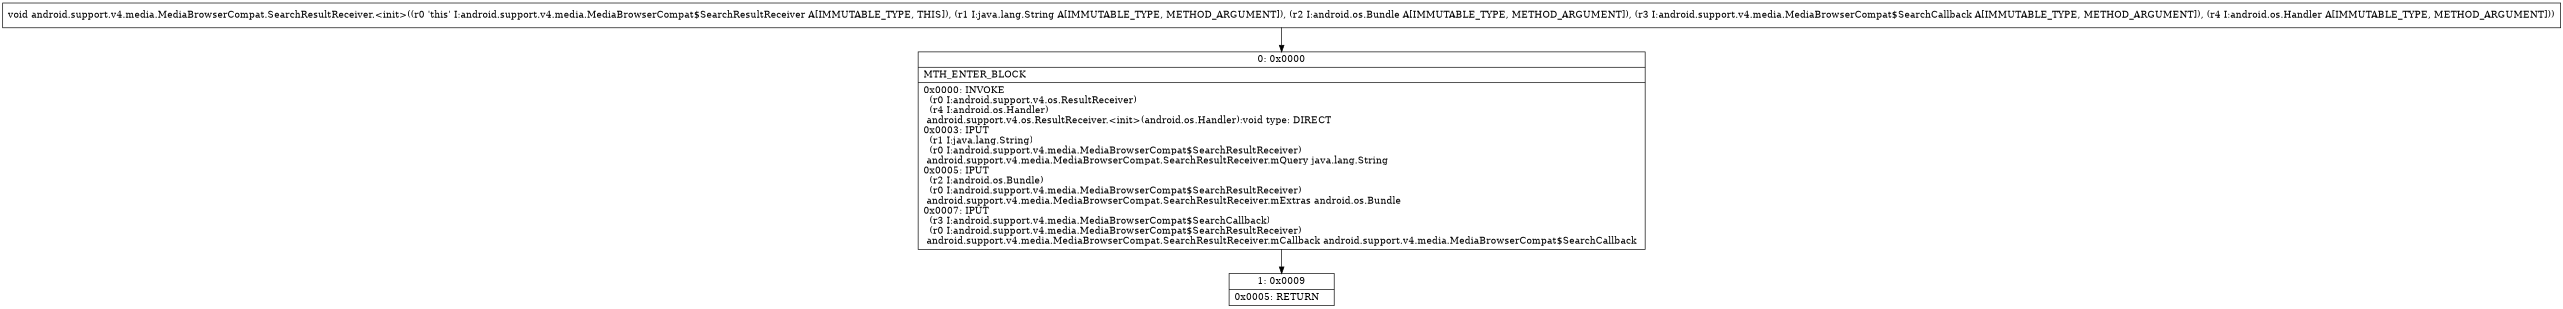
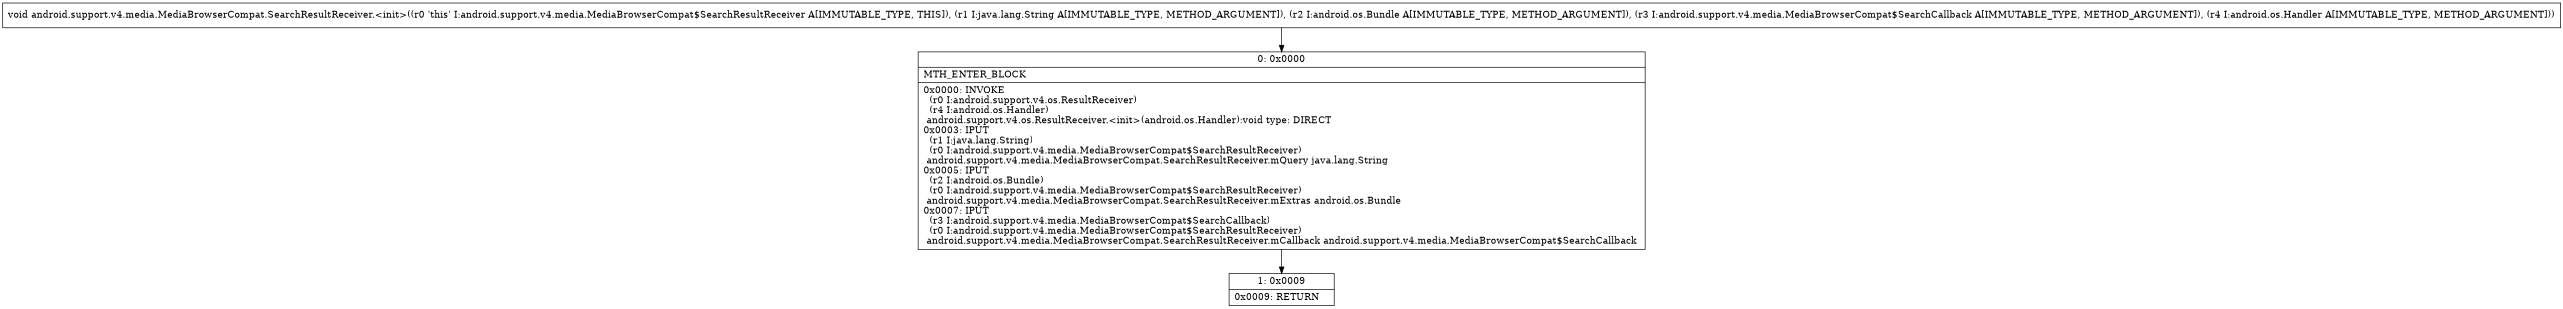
(1282, 297) -> (1282, 297)
